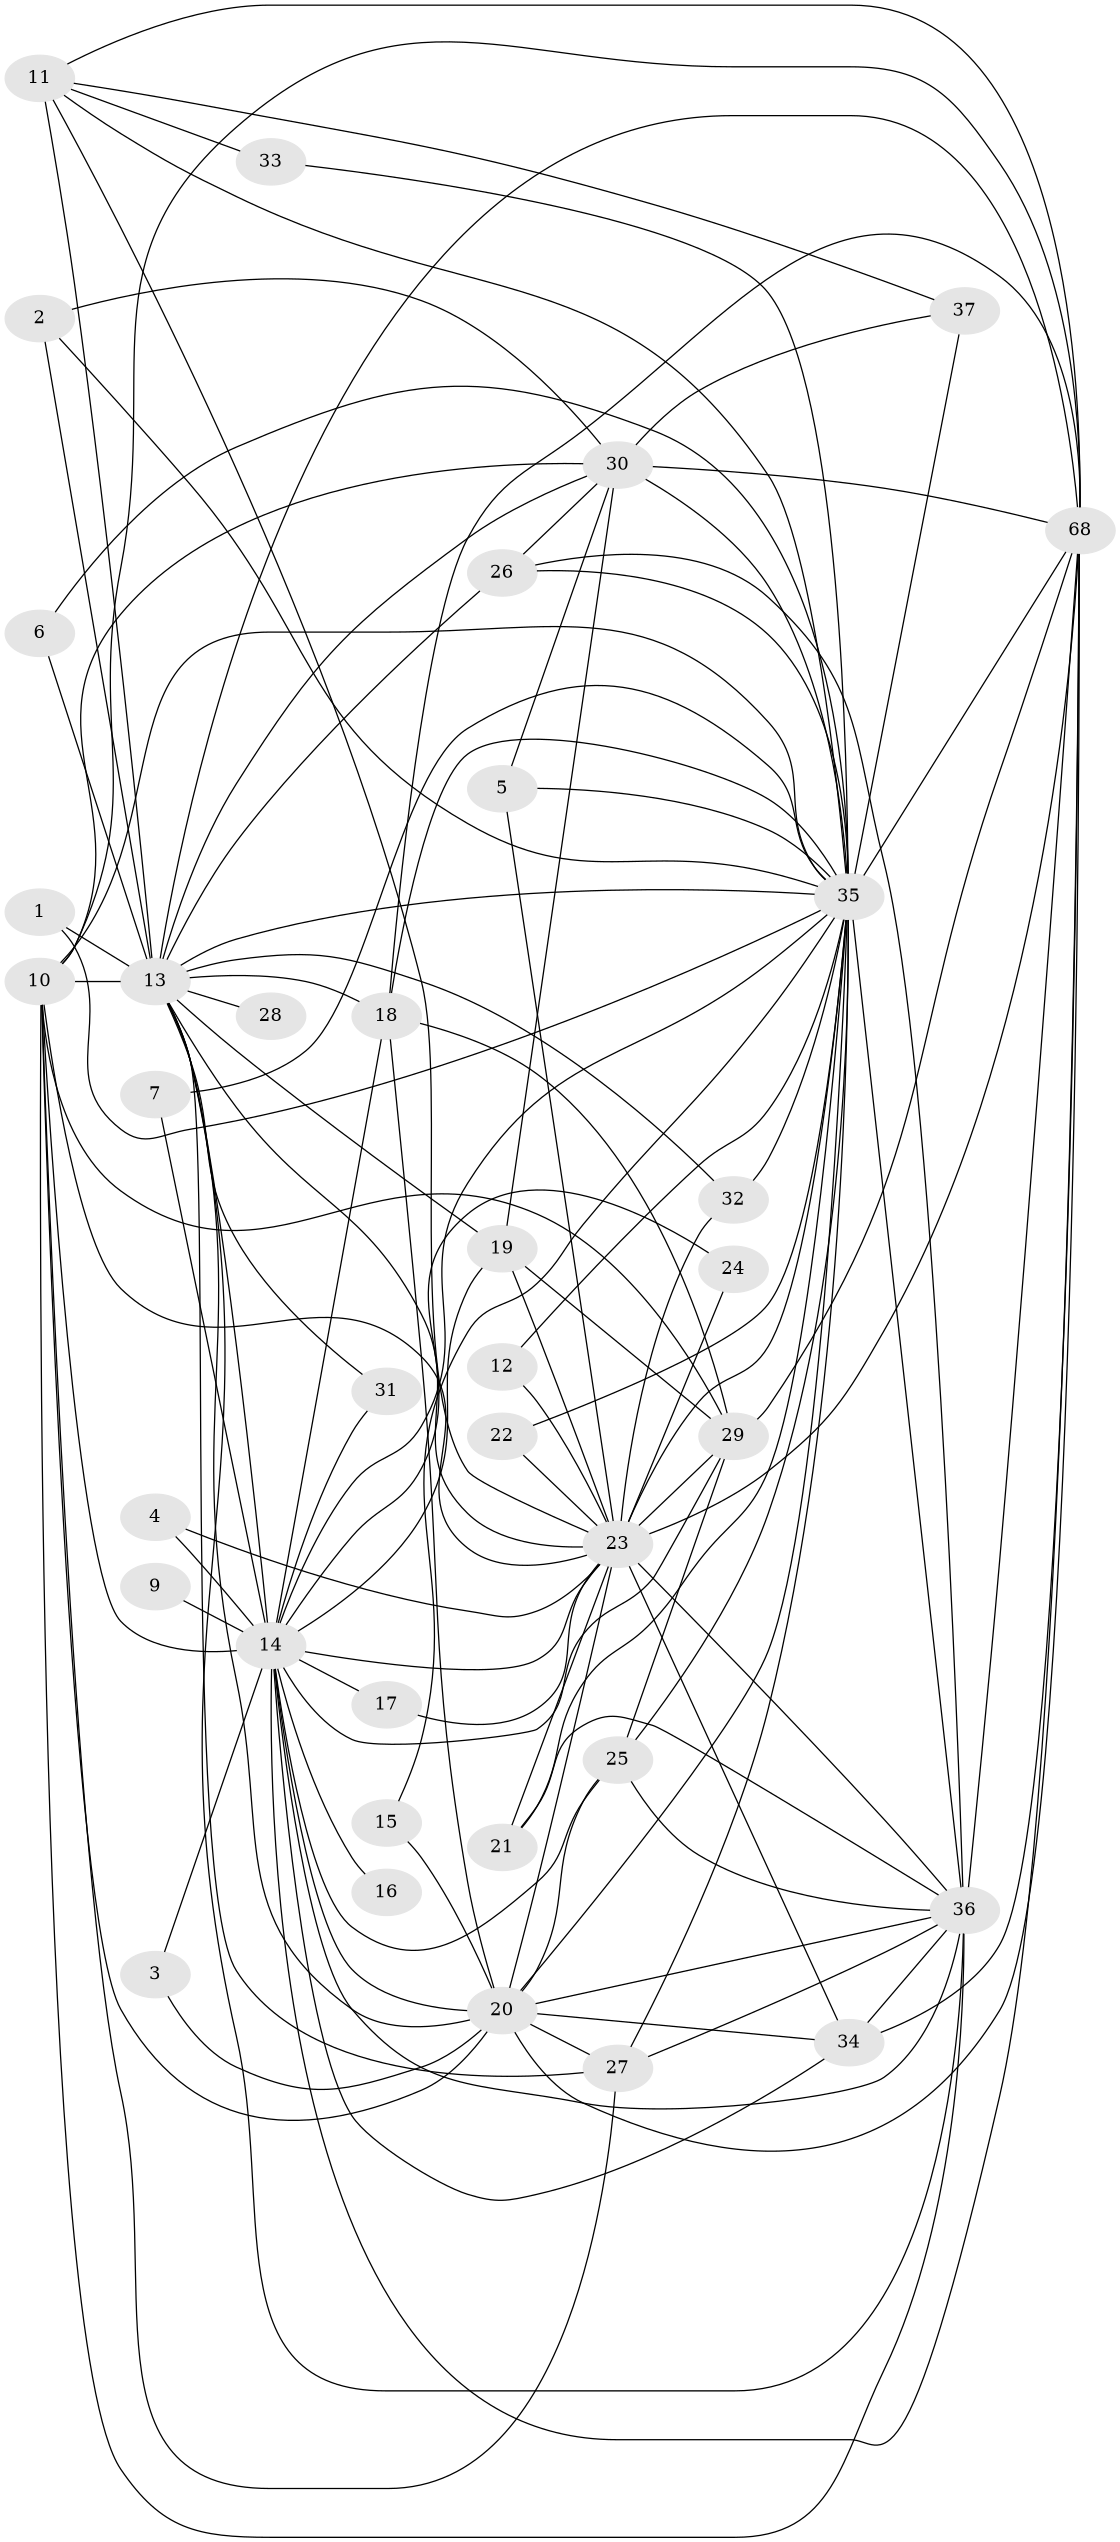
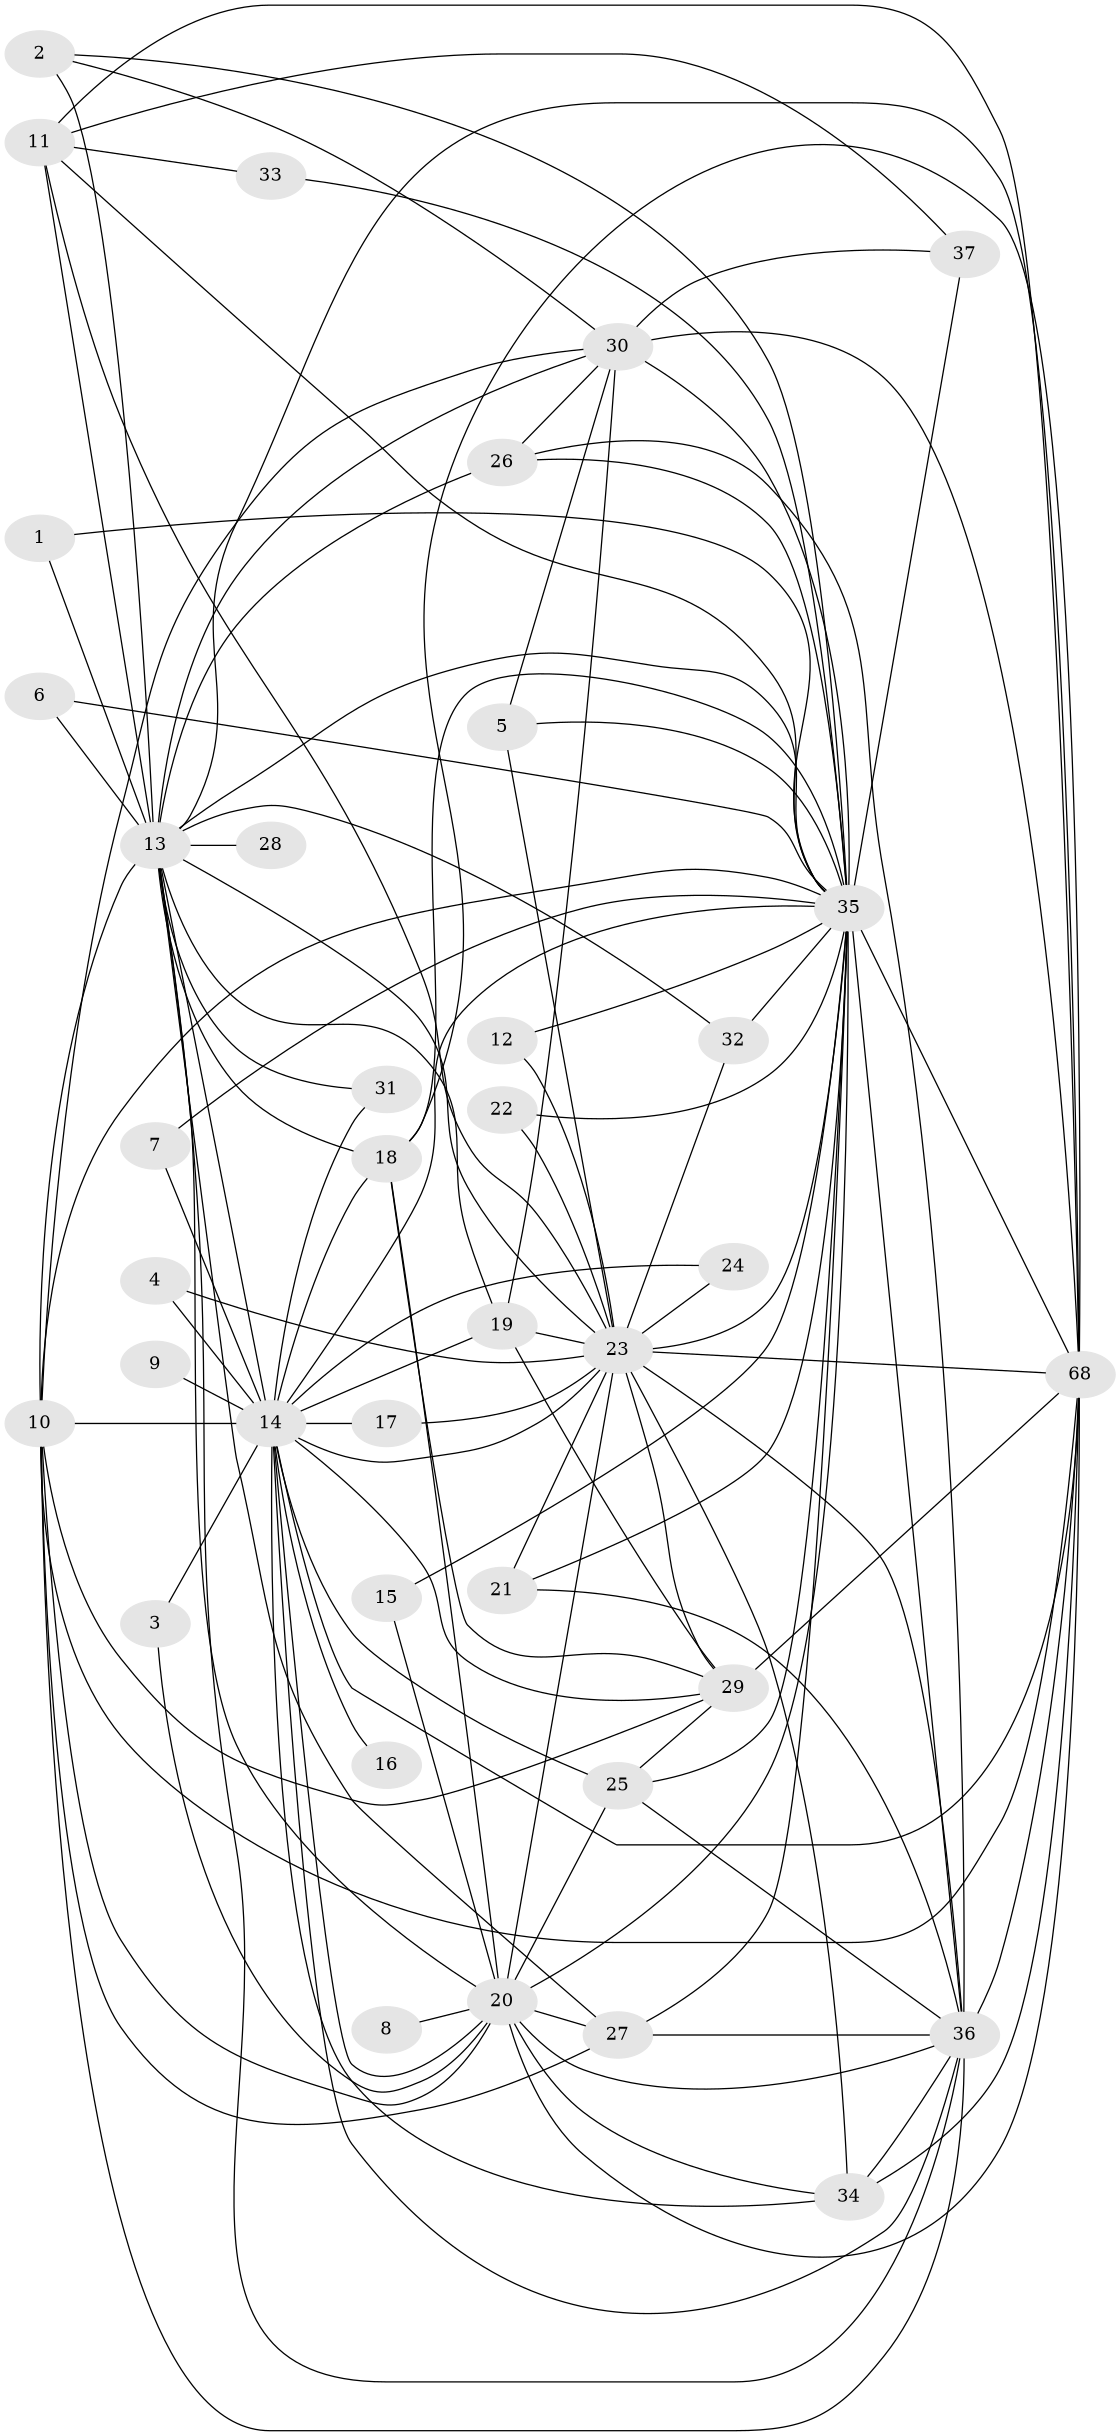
(288, 1320) -> none
none -> (387, 2030)
